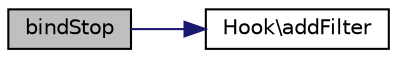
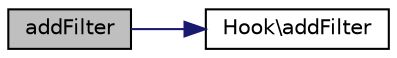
(70, 29) -> (70, 29)
